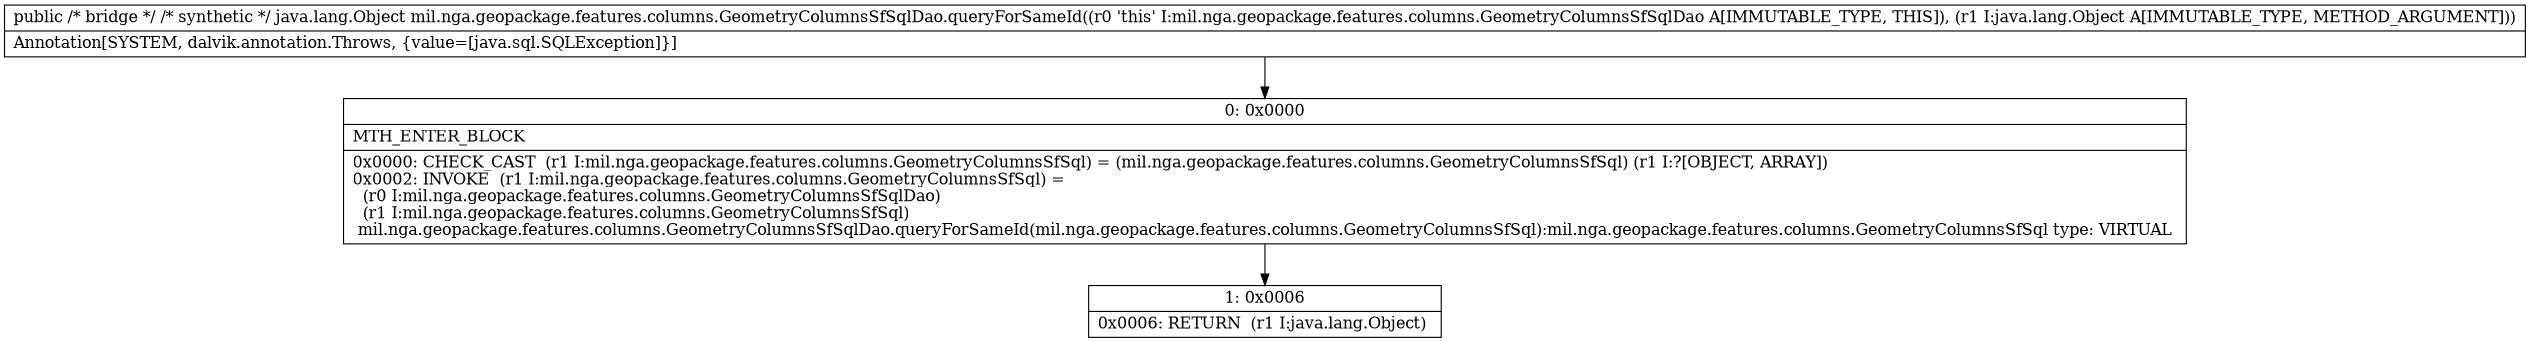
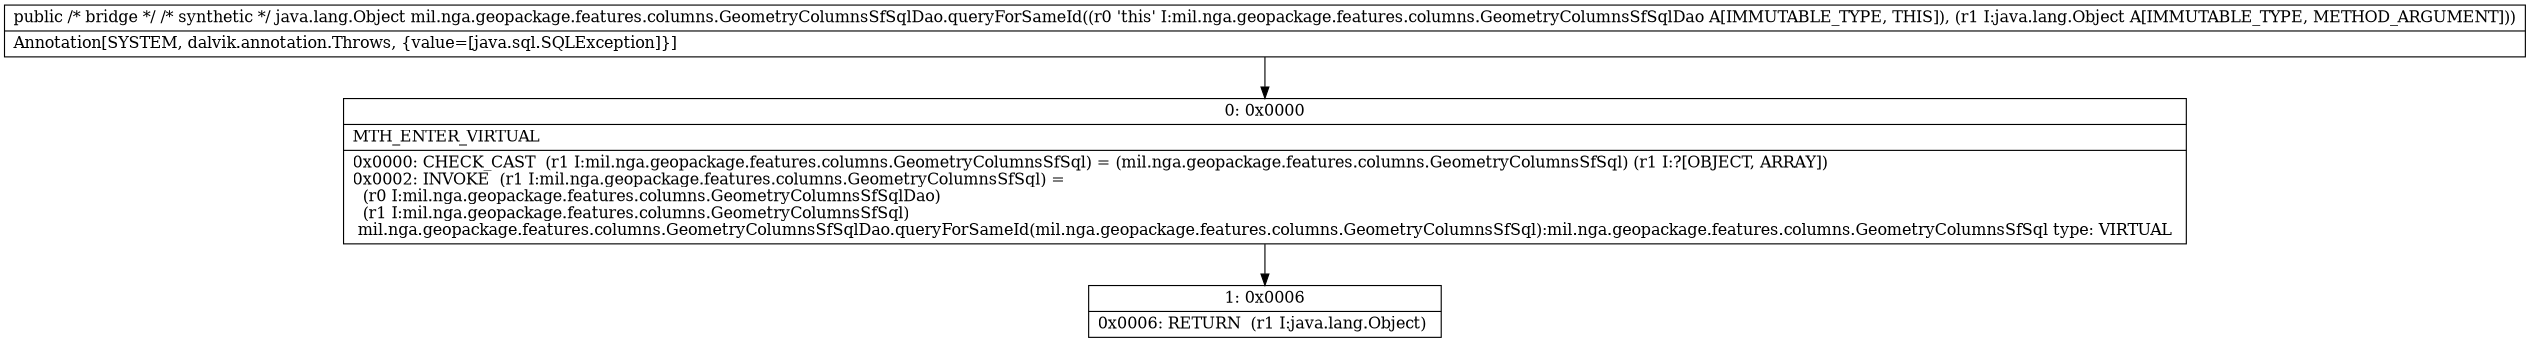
(439, 137) -> (446, 137)
